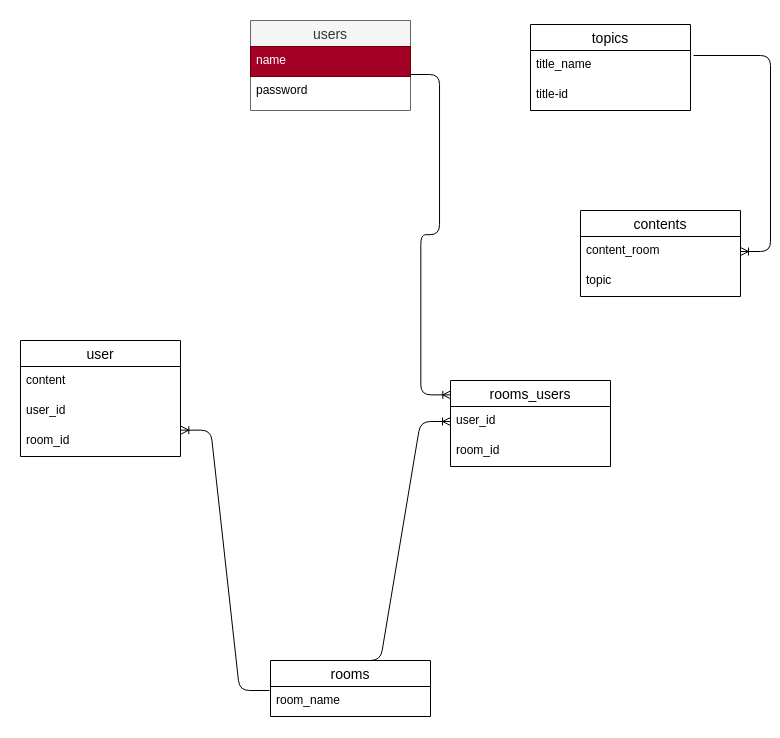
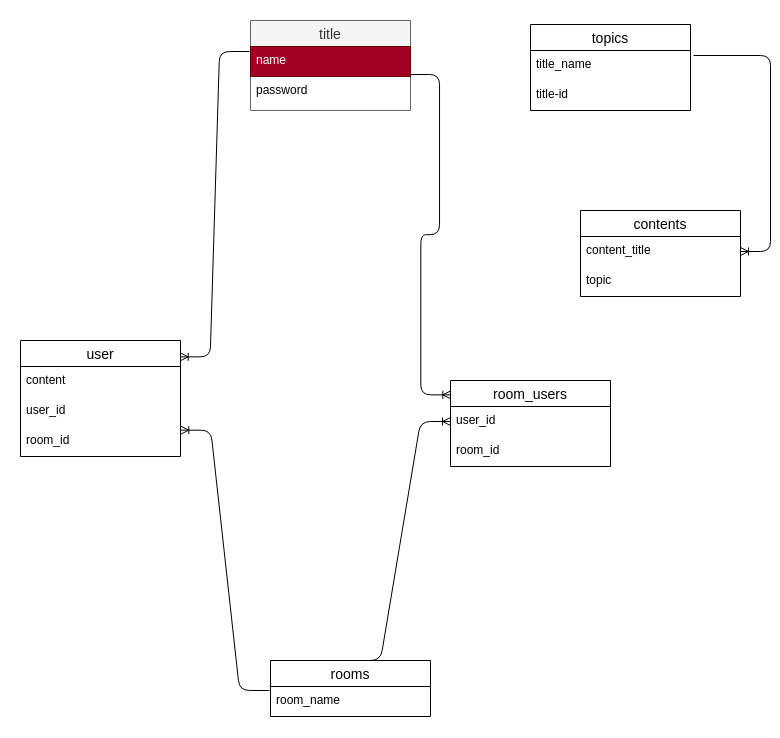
(330, 34) -> (330, 34)
none -> (215, 205)
(626, 250) -> (627, 250)
(530, 394) -> (530, 394)
